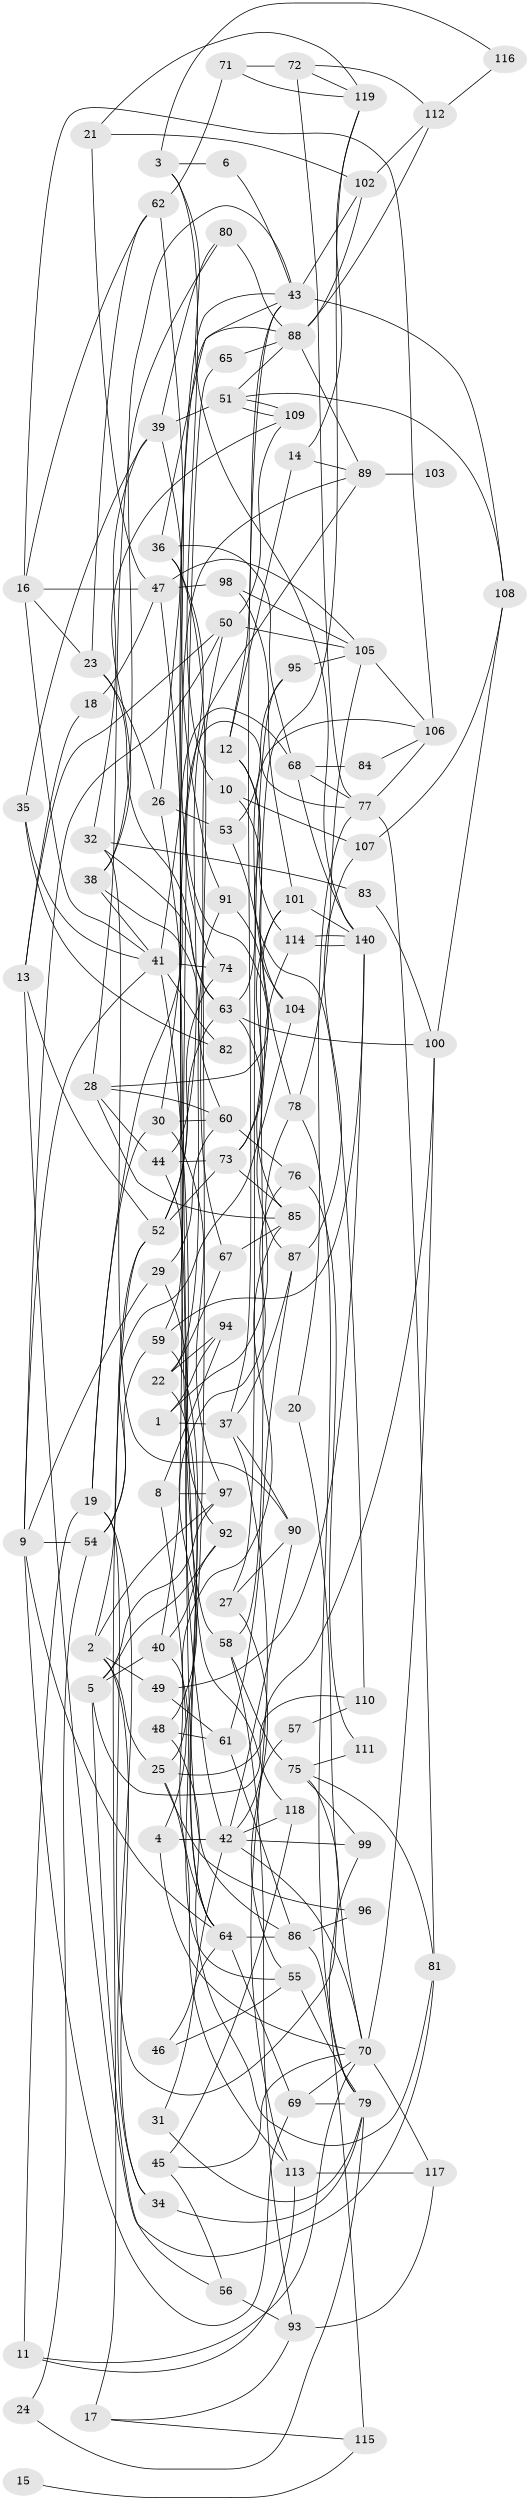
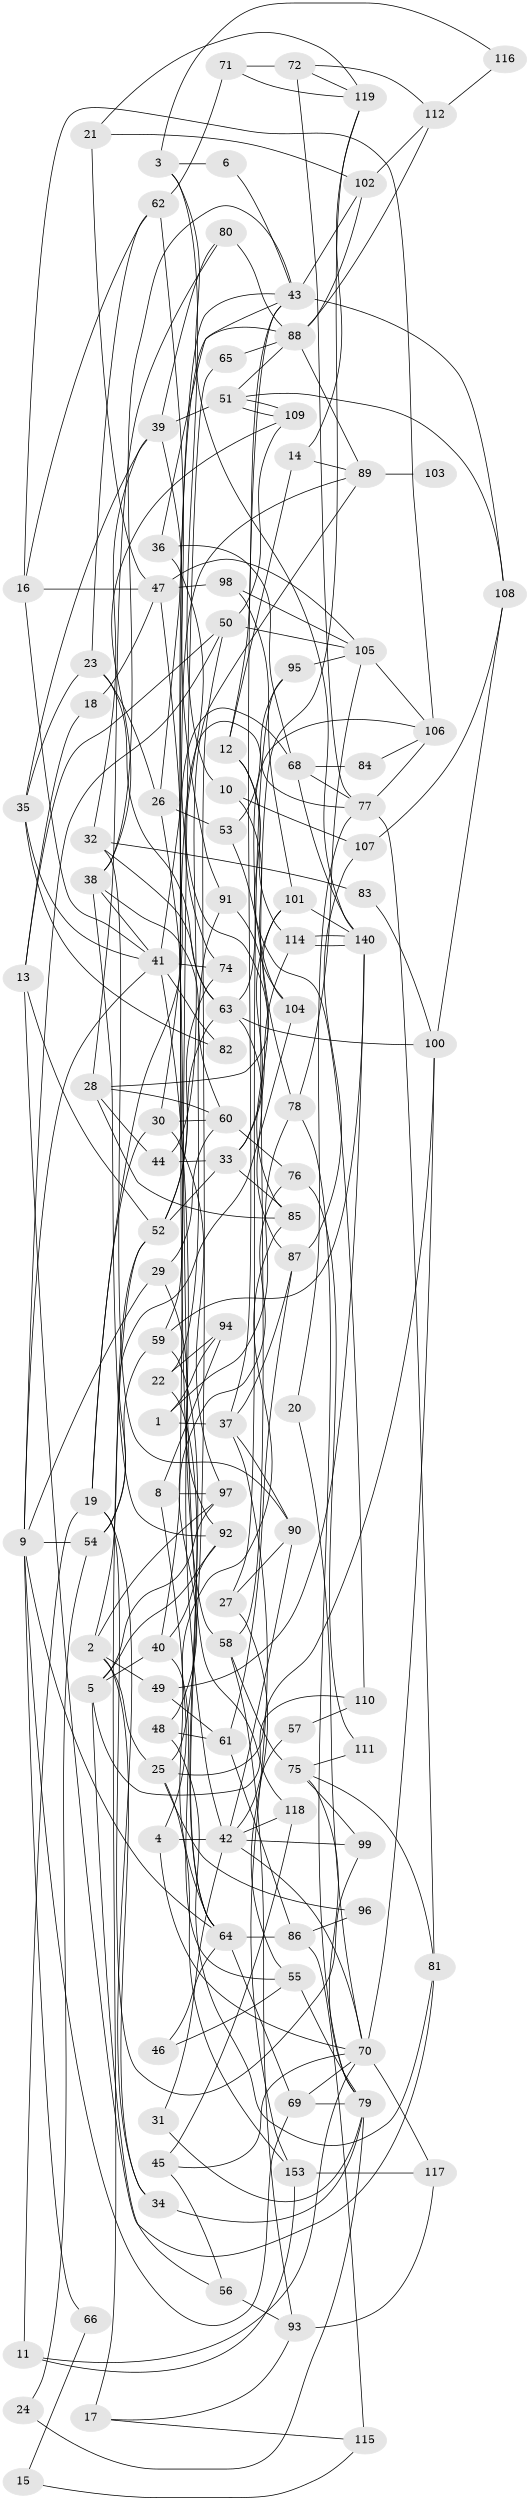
(57, 627) -> (47, 732)
(226, 1160) -> (226, 1160)
none -> (113, 1207)
(226, 1258) -> none
(187, 1568) -> none
(295, 2173) -> (295, 2173)
none -> (91, 2320)
